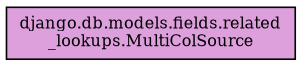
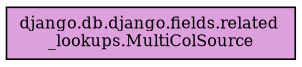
(151, 33) -> (151, 33)
